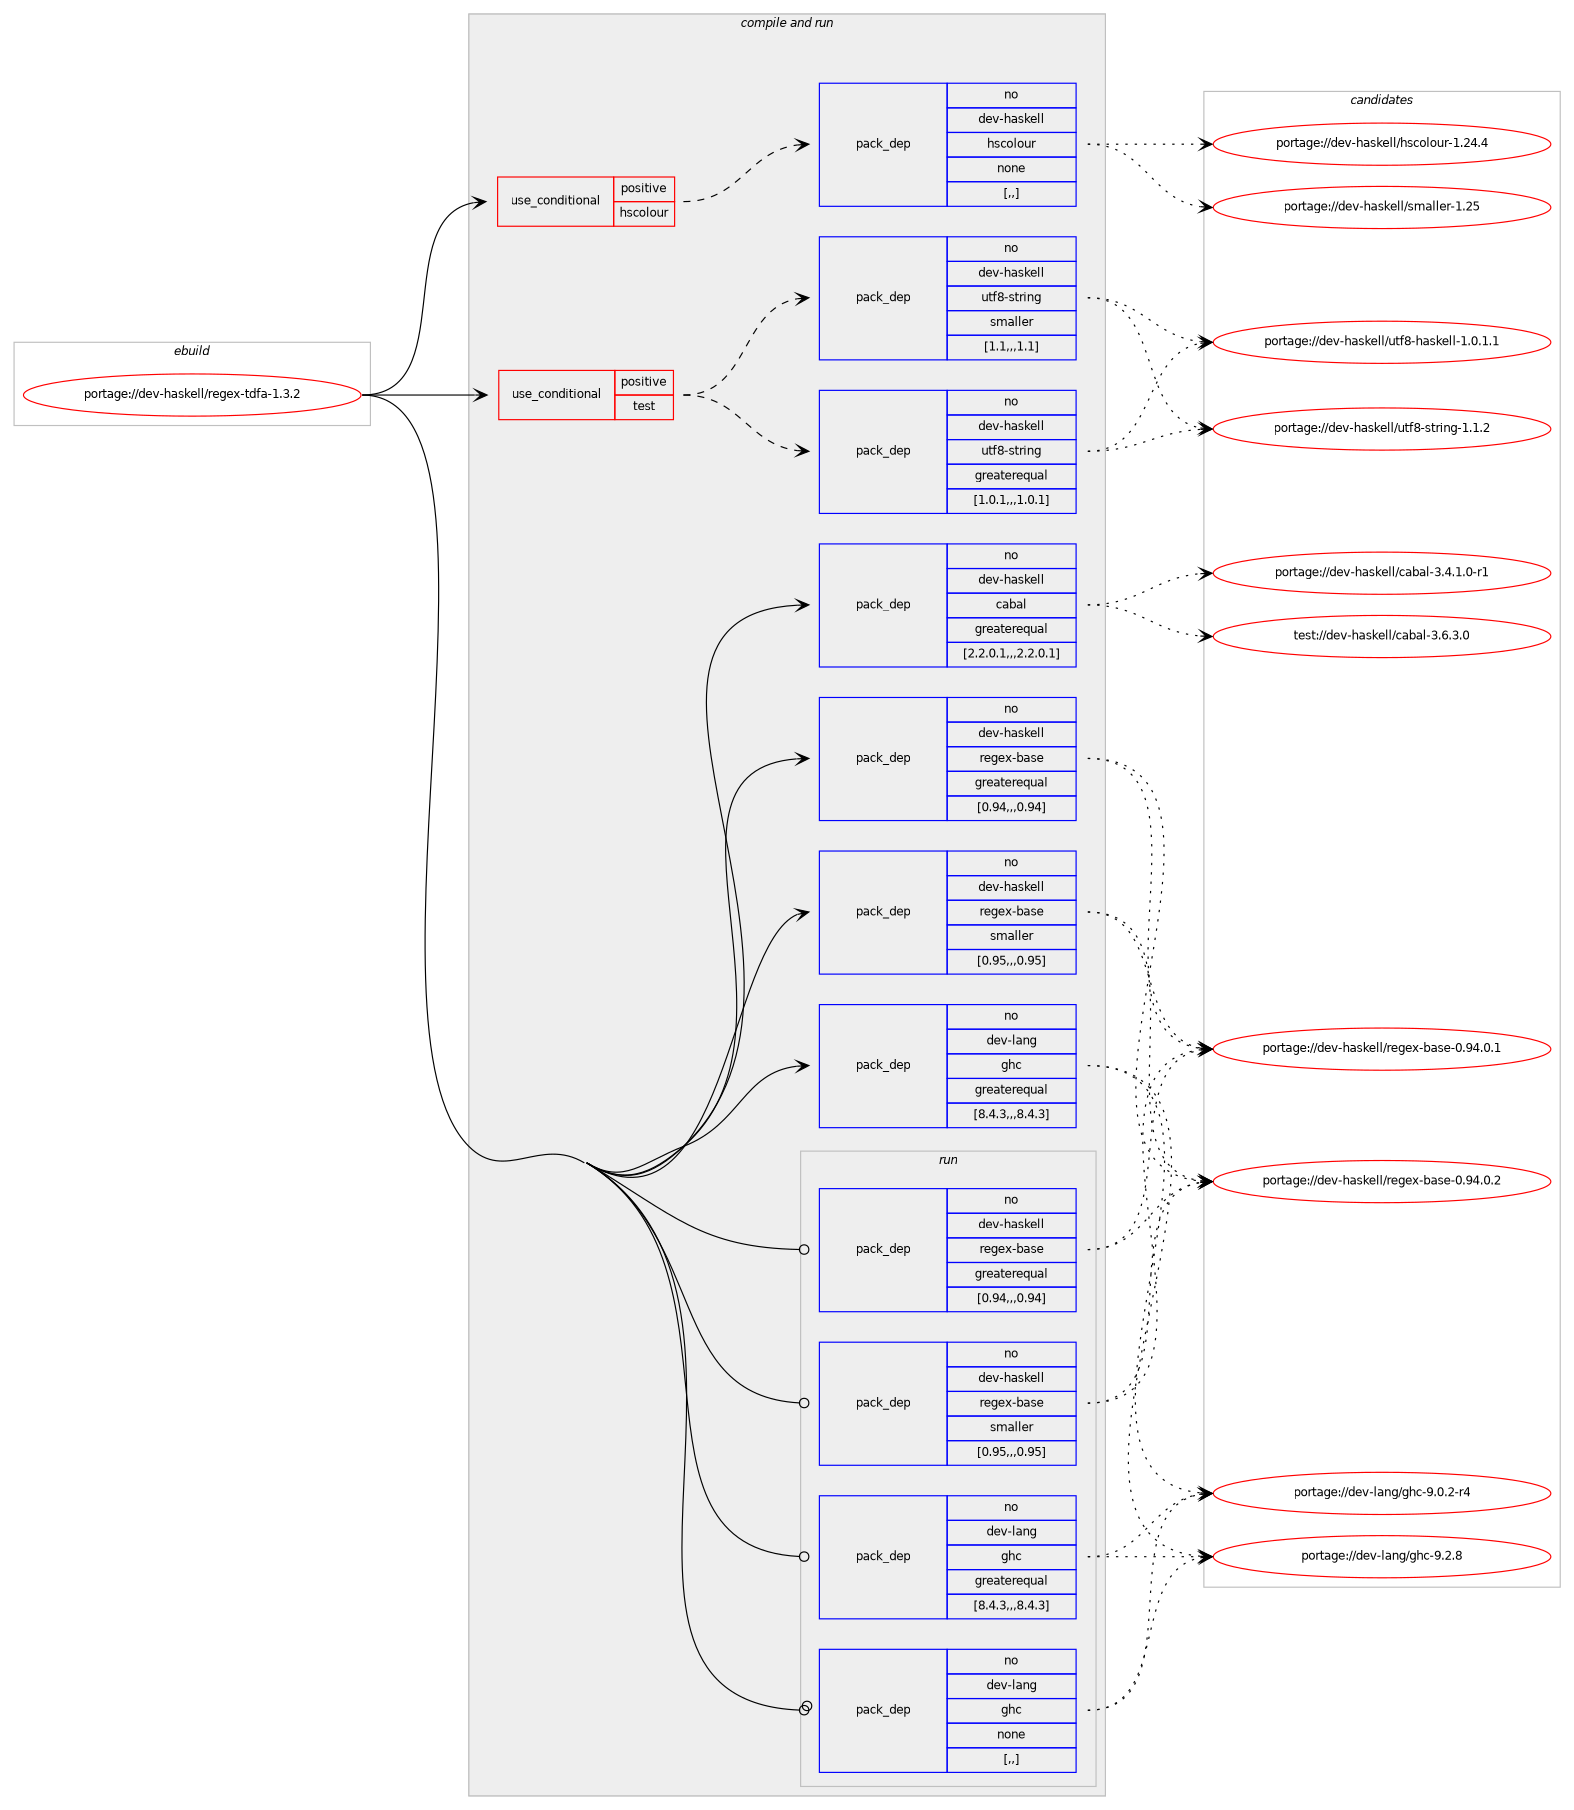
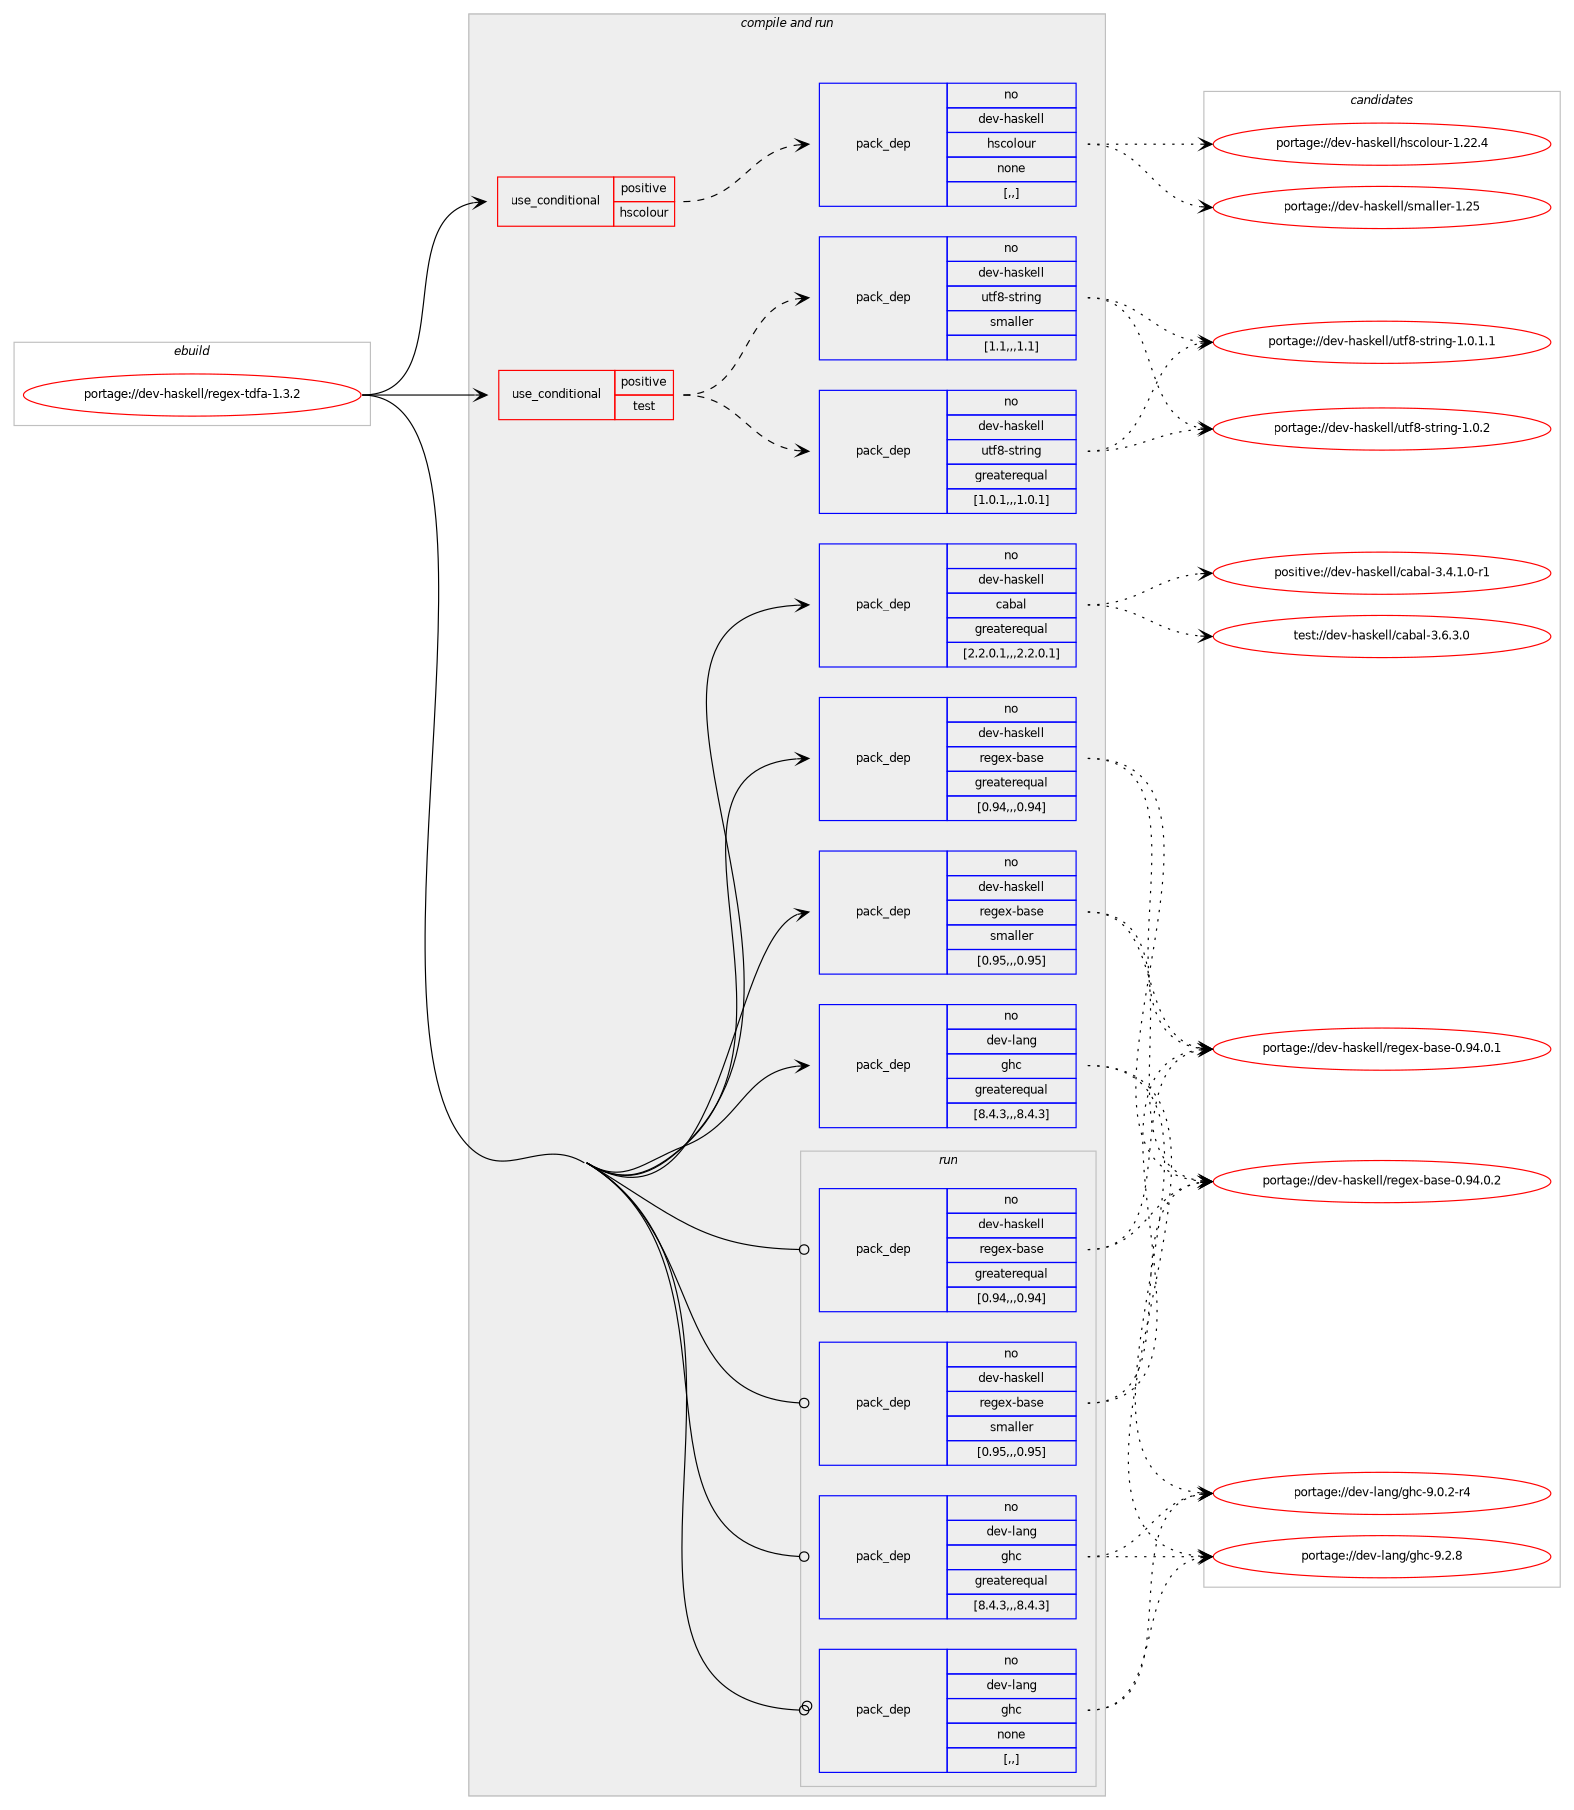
(1382, 144) -> (1382, 144)
(1382, 342) -> (1382, 342)
(1382, 429) -> (1382, 429)
(1382, 573) -> (1382, 573)
